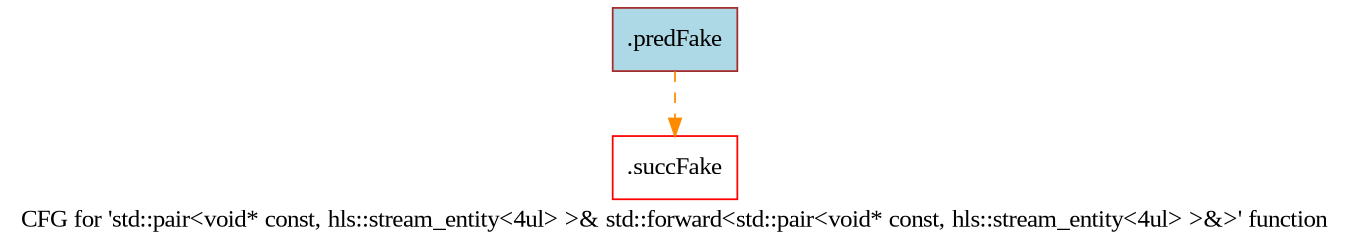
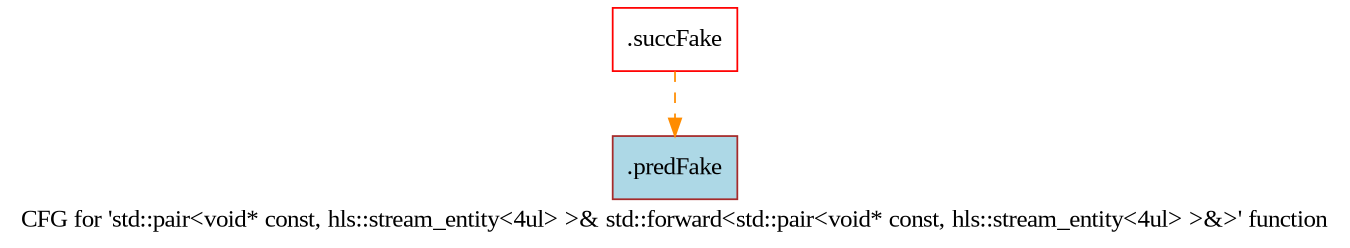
(675, 95) -> (675, 95)
